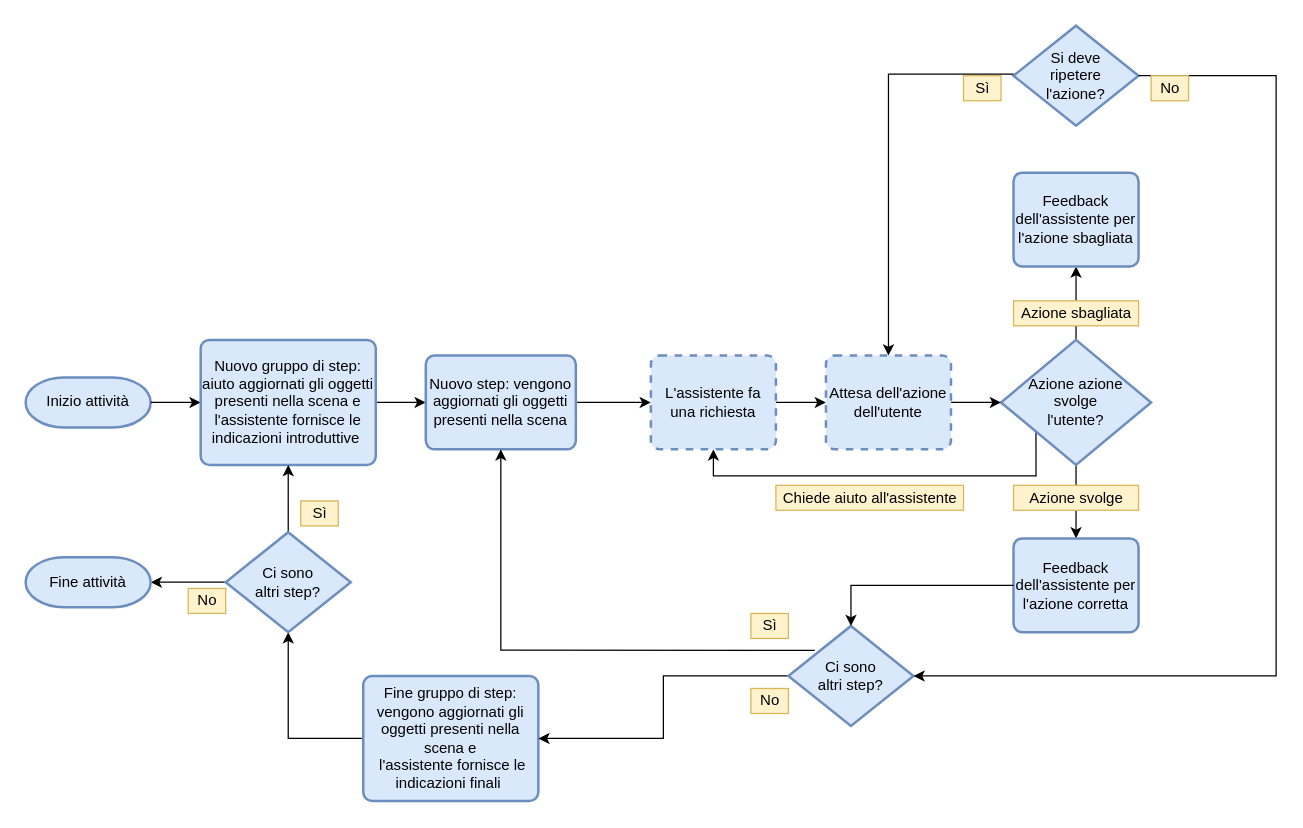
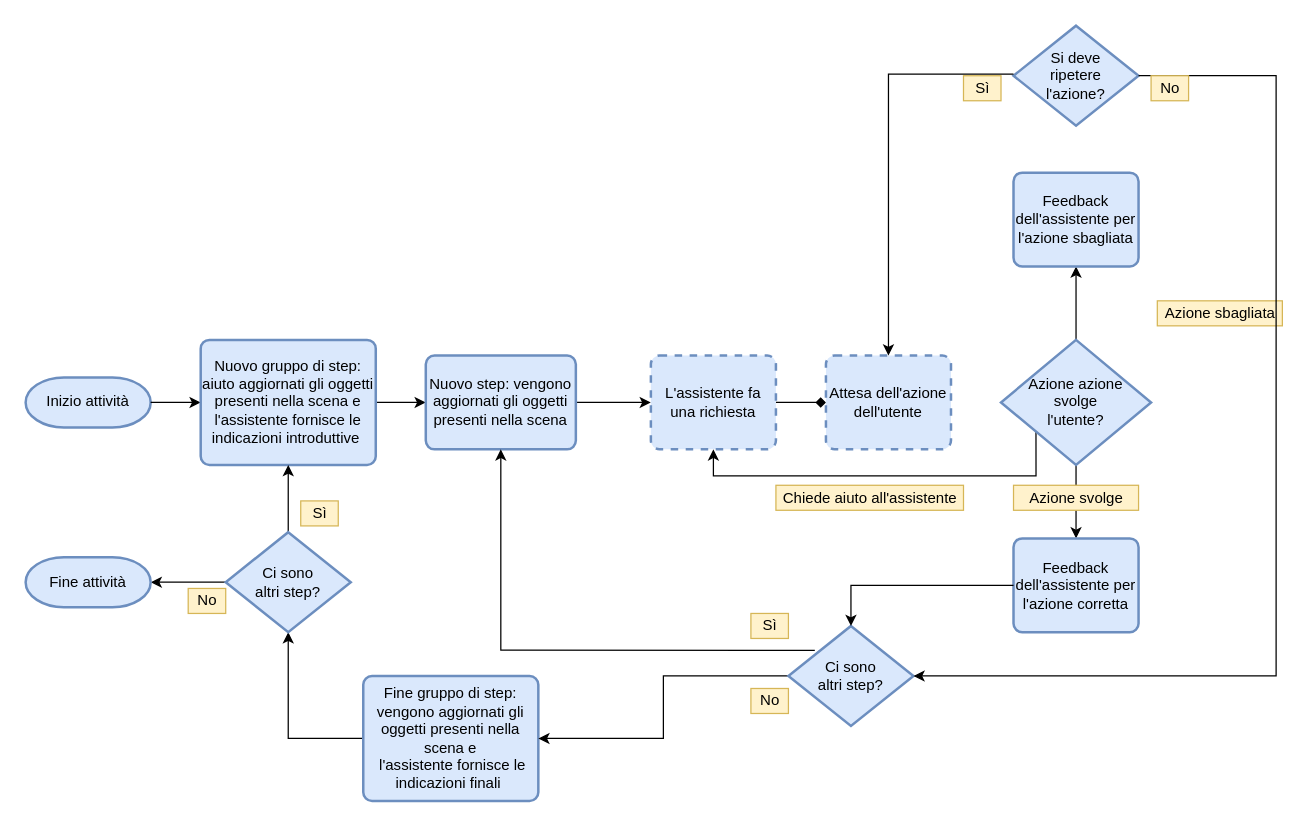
(1076, 313) -> (1219, 313)
(816, 402) -> (815, 402)
(972, 402) -> none
